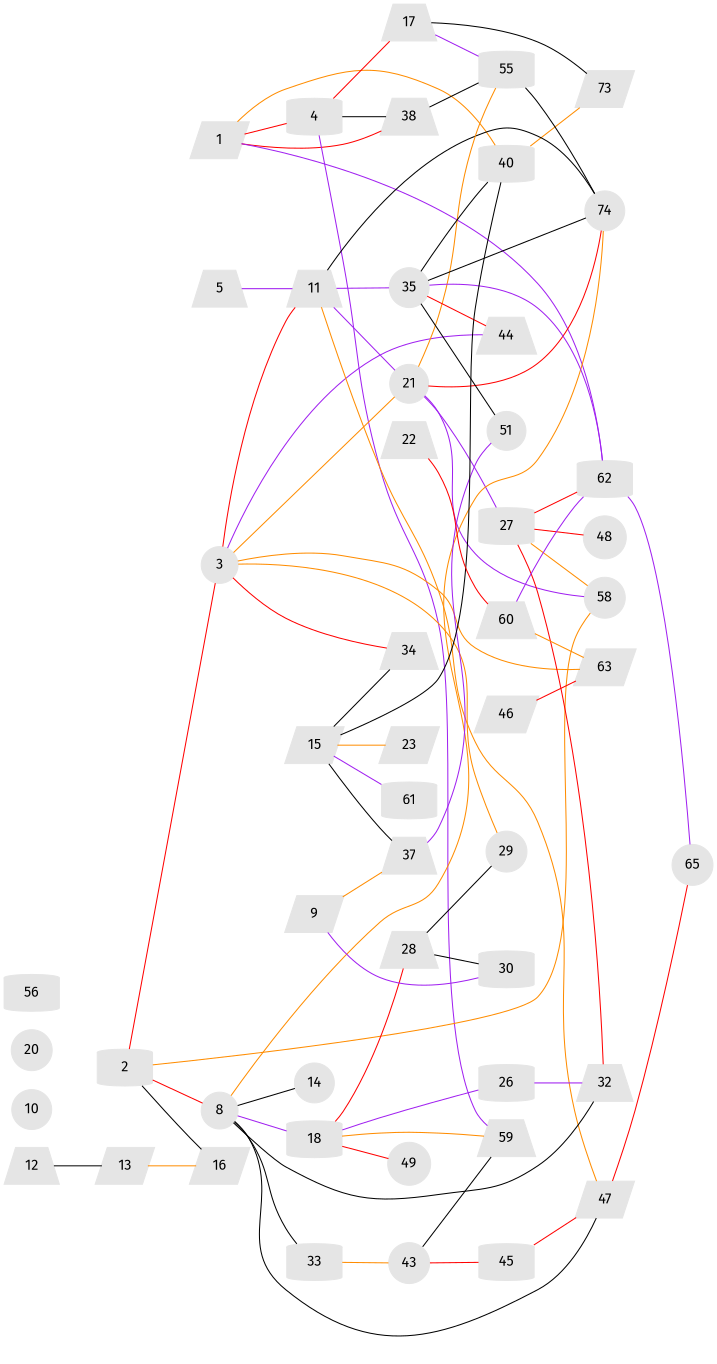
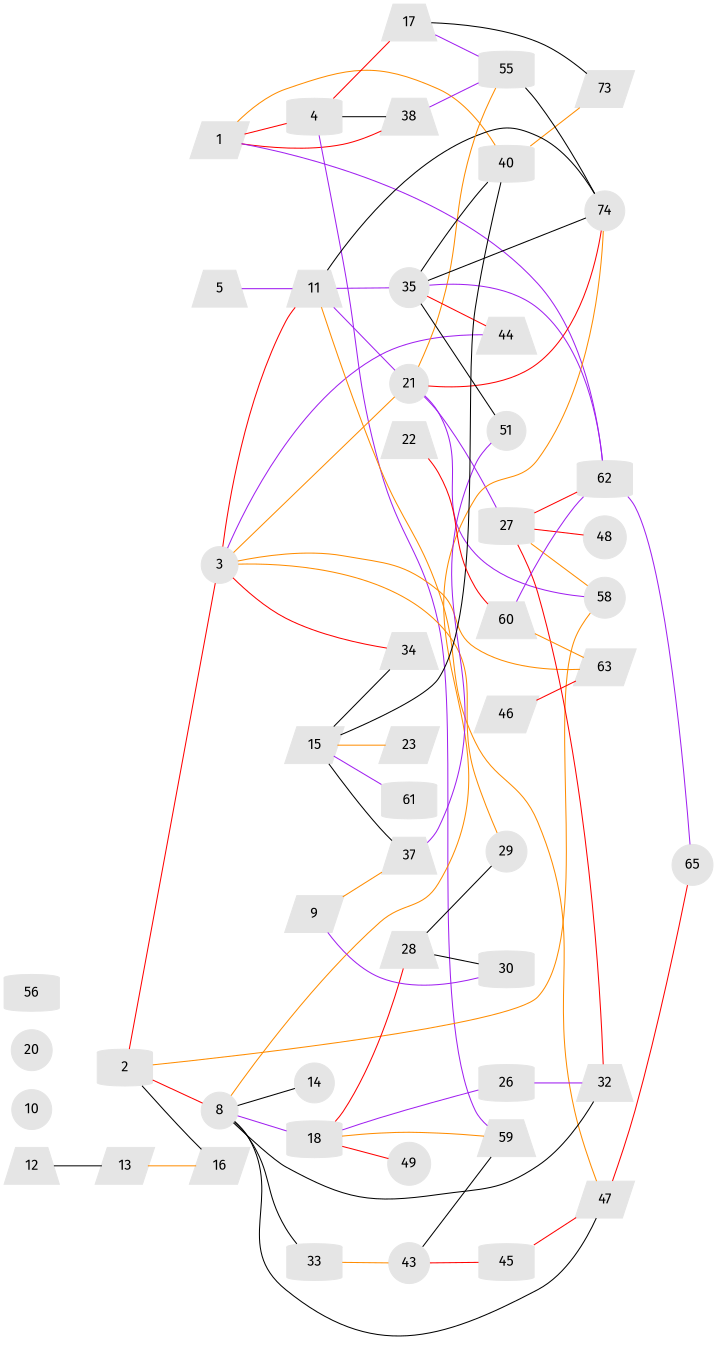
(458, 93) -> (458, 93)
